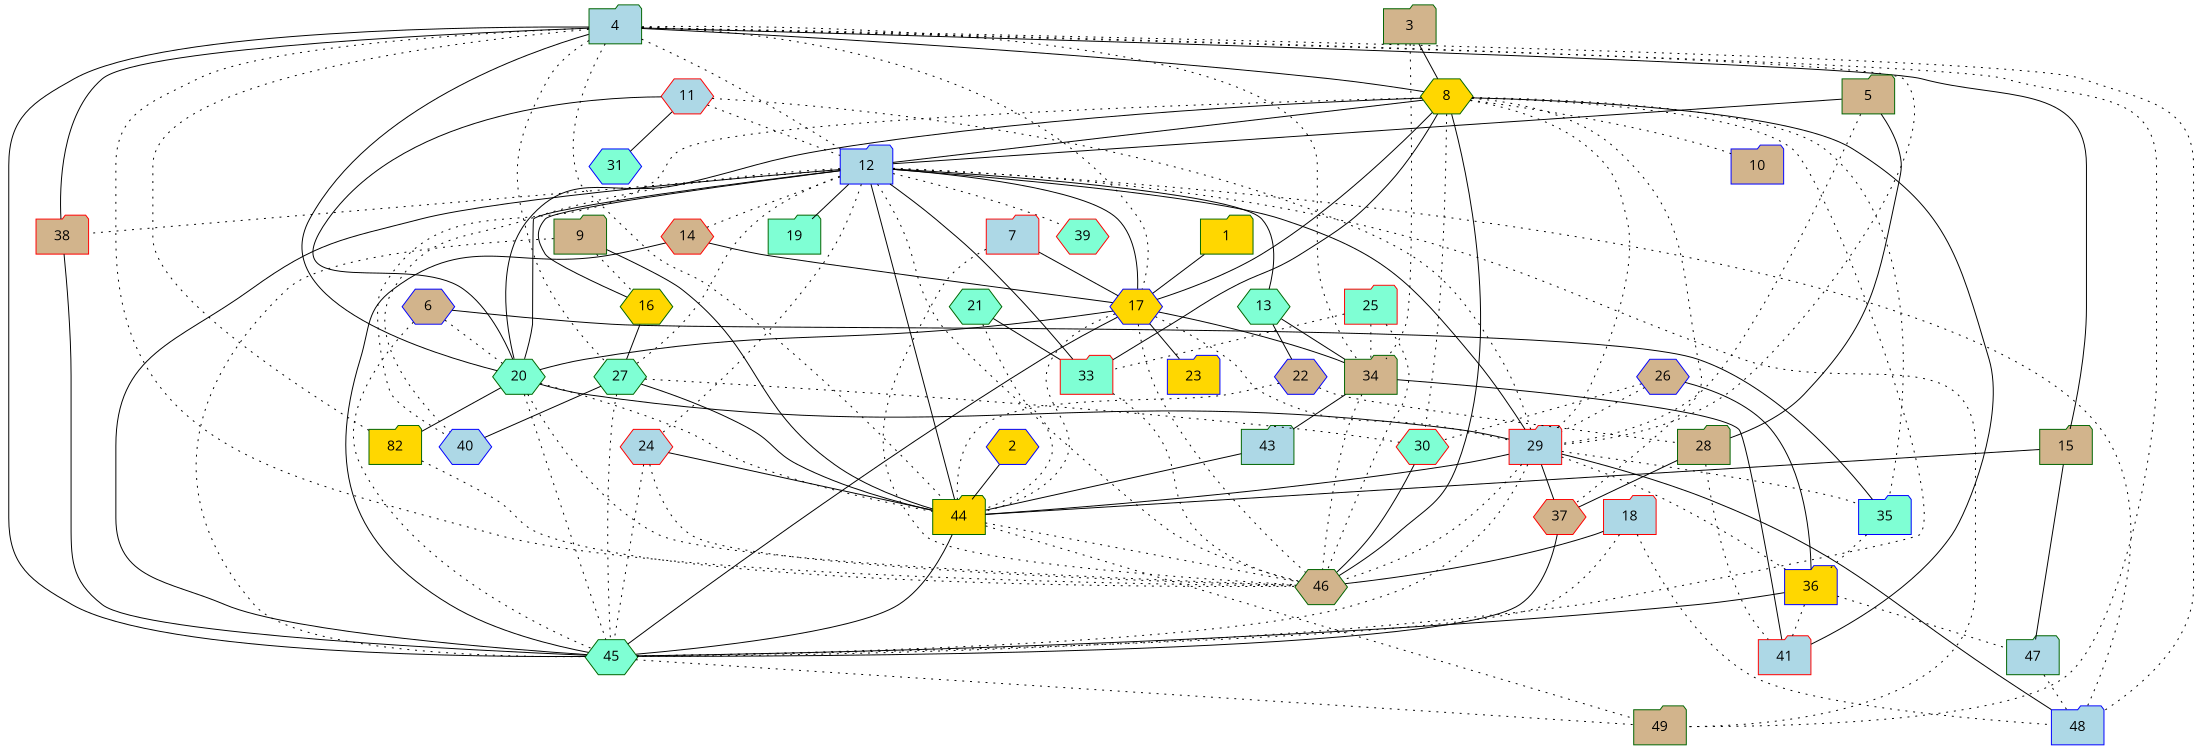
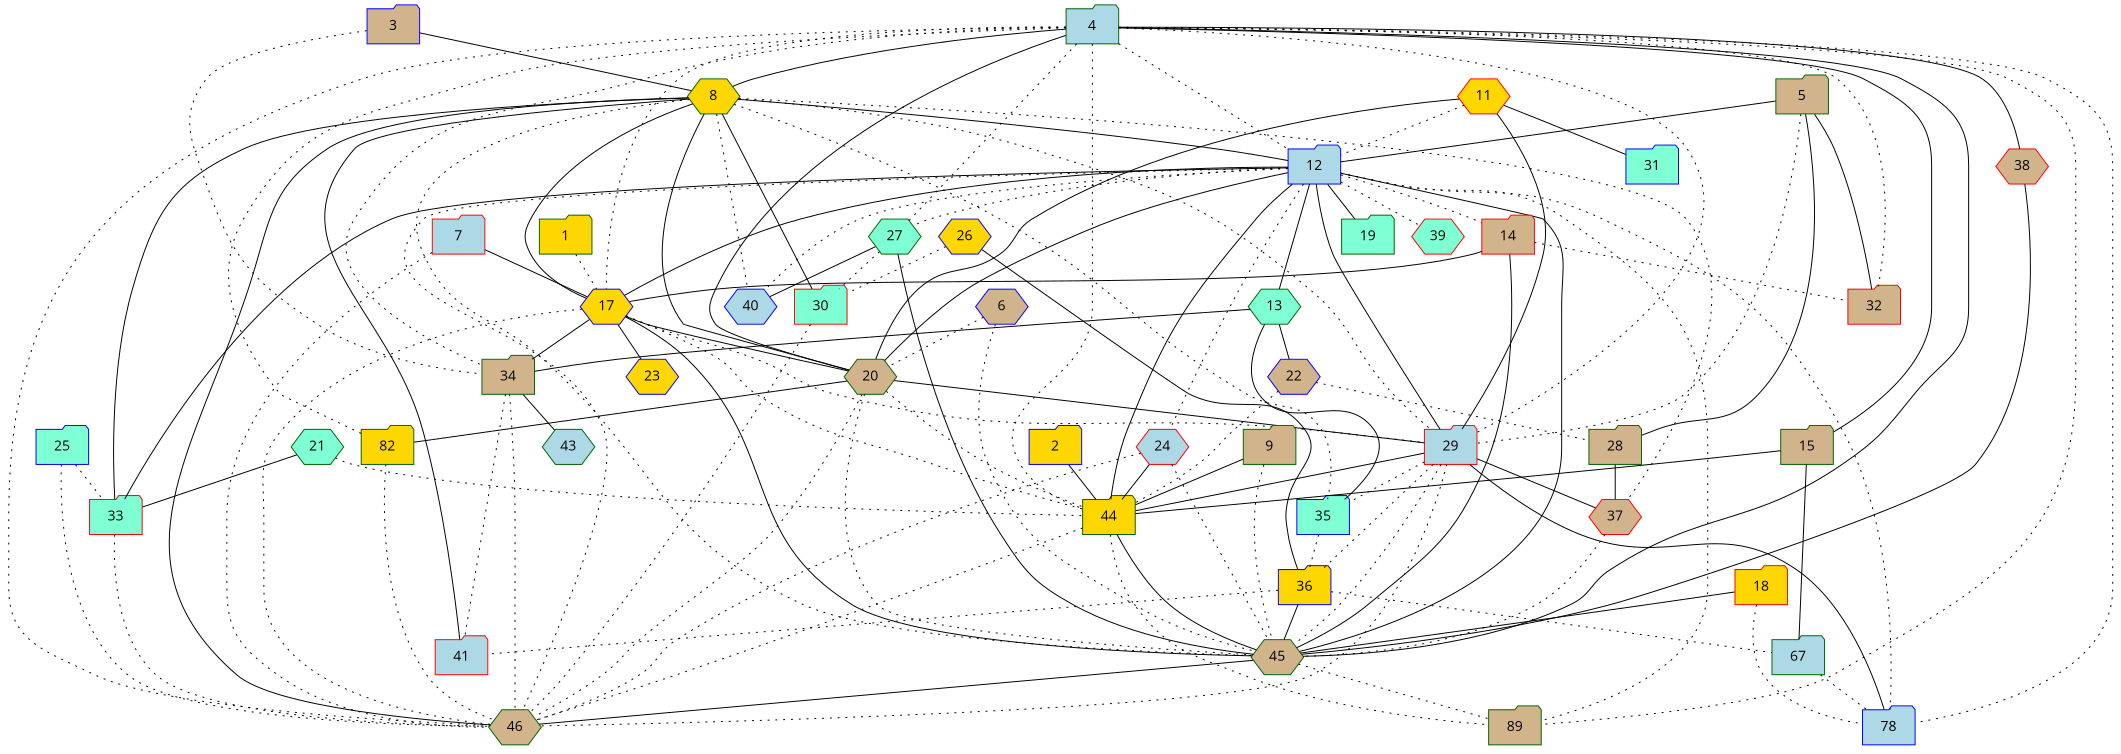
(1410, 26) -> (393, 26)
(687, 96) -> (1484, 96)
(615, 166) -> (1652, 166)
(1757, 166) -> none
(1175, 167) -> (1538, 274)
(465, 202) -> none
(62, 237) -> (2022, 166)
(687, 237) -> (1508, 237)
(1442, 264) -> (767, 201)
(1179, 274) -> (586, 272)
(646, 307) -> none
(1371, 307) -> (62, 447)
none -> (1874, 307)
(1115, 329) -> (1321, 412)
(1371, 342) -> none
(519, 377) -> (870, 377)
(1194, 377) -> (652, 377)
(1663, 377) -> (965, 237)
(1662, 409) -> (485, 517)
(1603, 410) -> none
(1013, 447) -> (1055, 447)
(1268, 447) -> (569, 447)
(1422, 447) -> (821, 307)
(783, 455) -> none
(1120, 480) -> none
(608, 517) -> (998, 530)
(1630, 517) -> (1761, 587)
(1381, 522) -> (679, 525)
(1725, 557) -> none
(1476, 564) -> (896, 692)
(1144, 643) -> (1626, 608)
(1121, 649) -> (1526, 610)
(611, 657) -> (1277, 657)
(2033, 657) -> (1798, 657)
(1660, 727) -> (1515, 727)
(2078, 727) -> (1889, 727)
